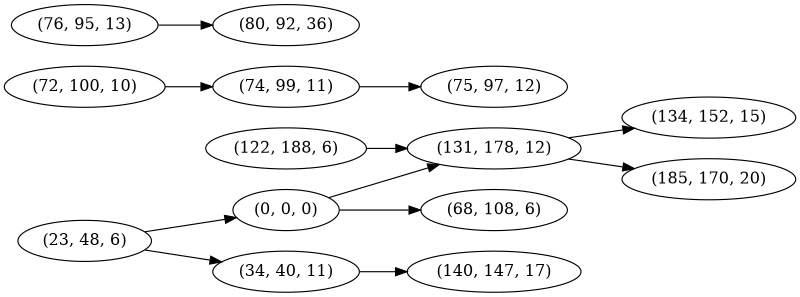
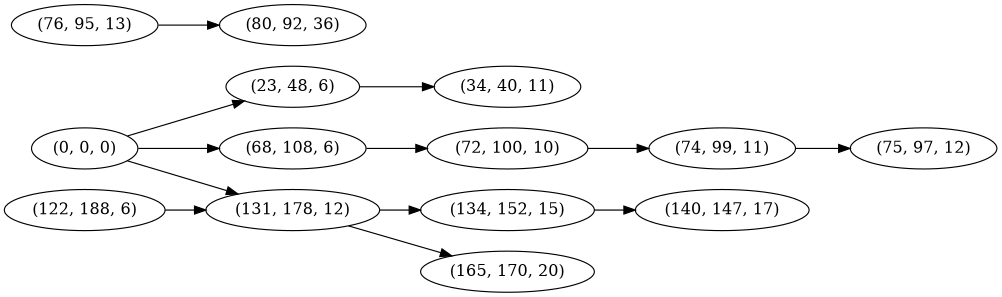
none -> (391, 148)
(709, 179) -> (507, 272)
(185, 226) -> (180, 120)
(378, 272) -> (609, 210)
